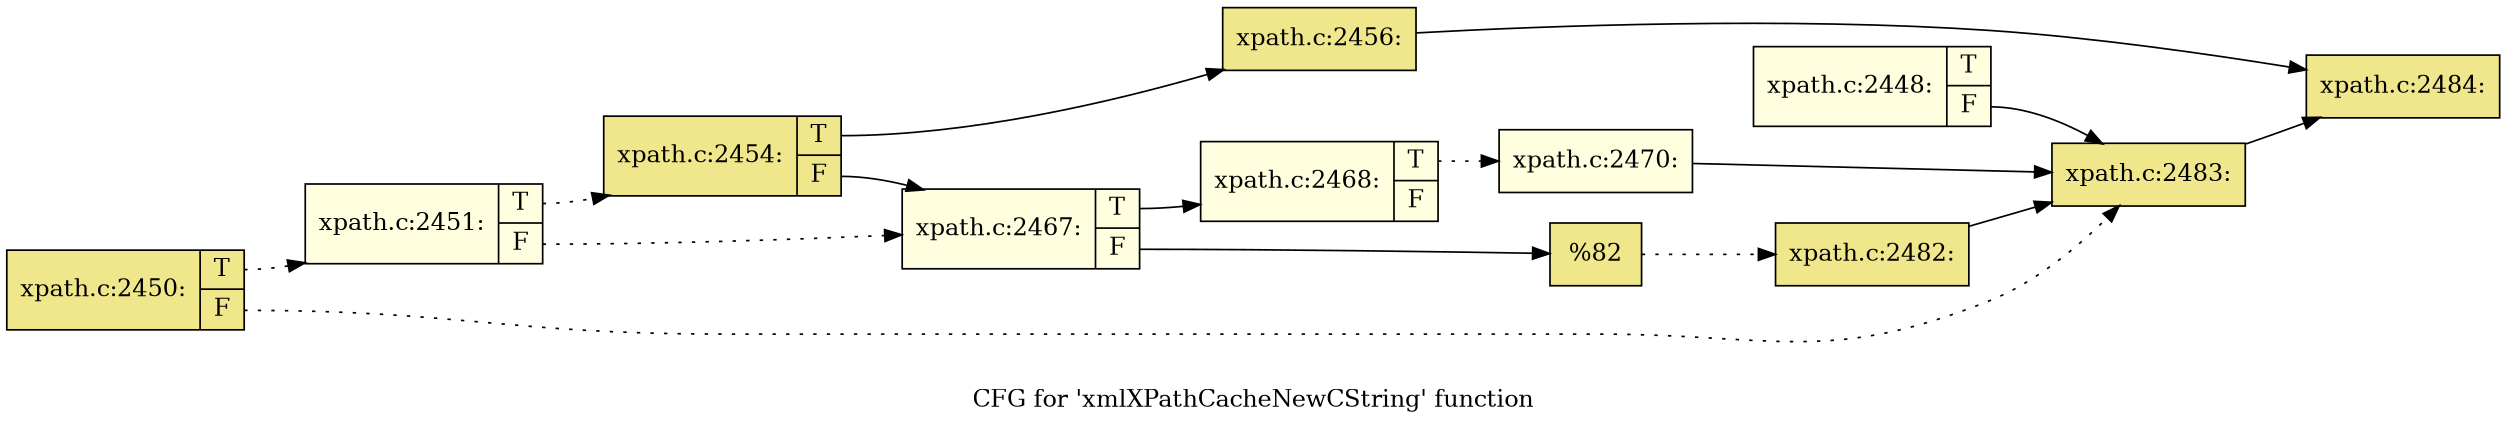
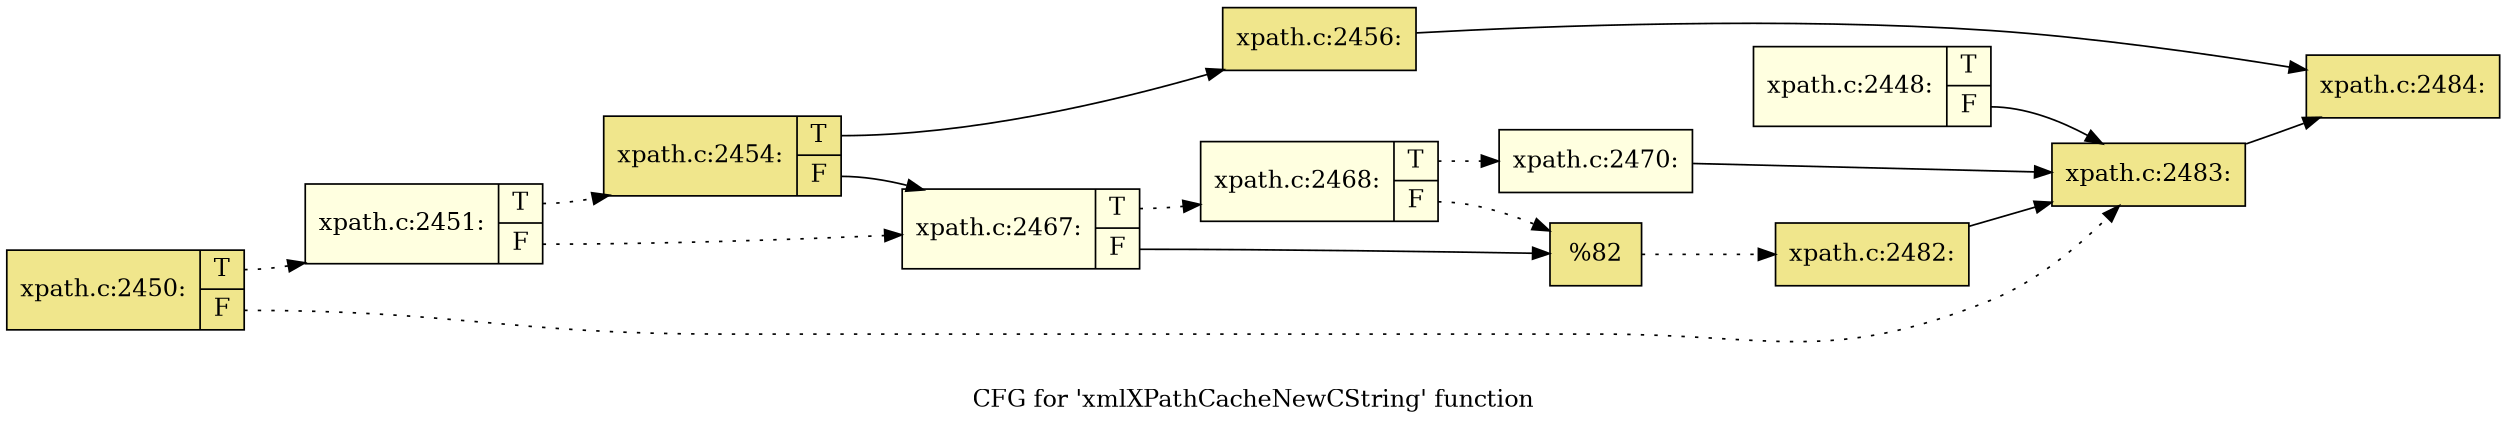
(1161, 208) -> (1161, 208)
none -> (1487, 208)
